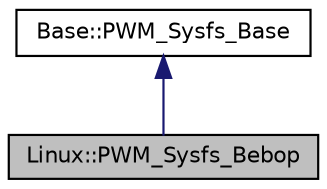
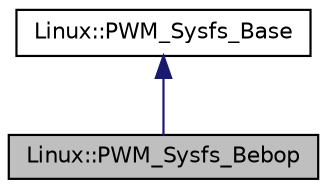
(163, 33) -> (163, 33)
